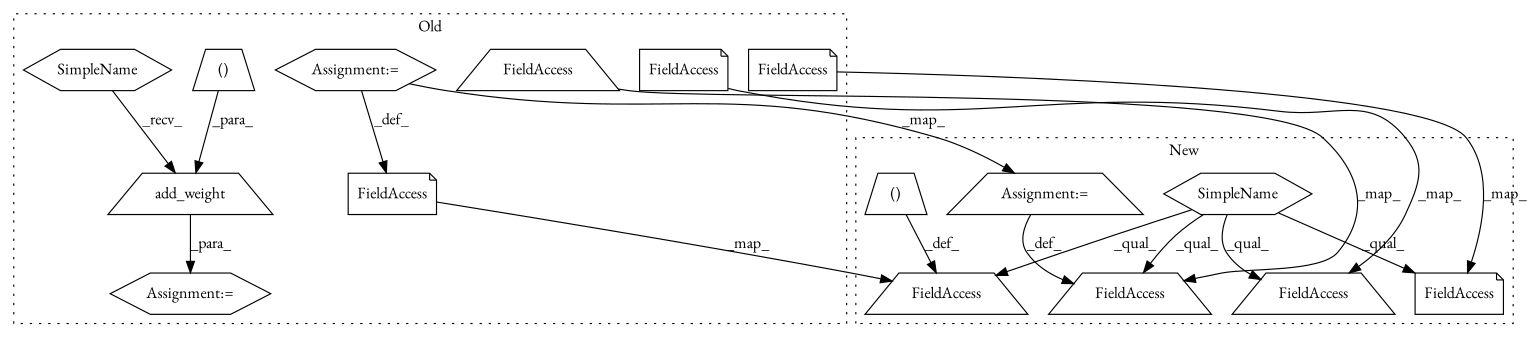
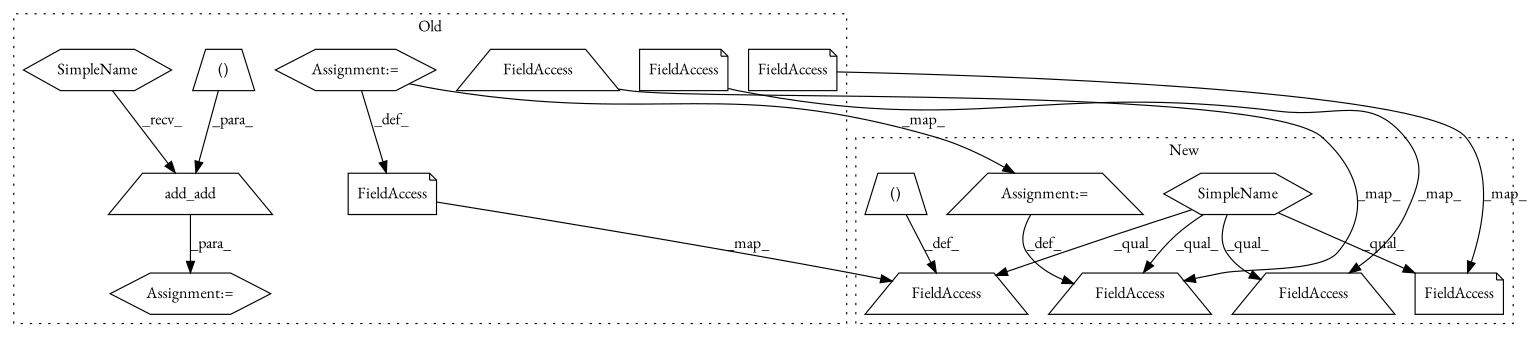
(190, 194) -> (190, 194)
